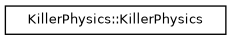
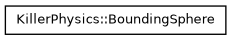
(116, 20) -> (116, 20)
